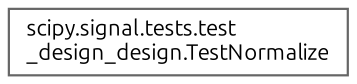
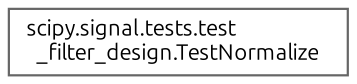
(178, 42) -> (178, 42)
